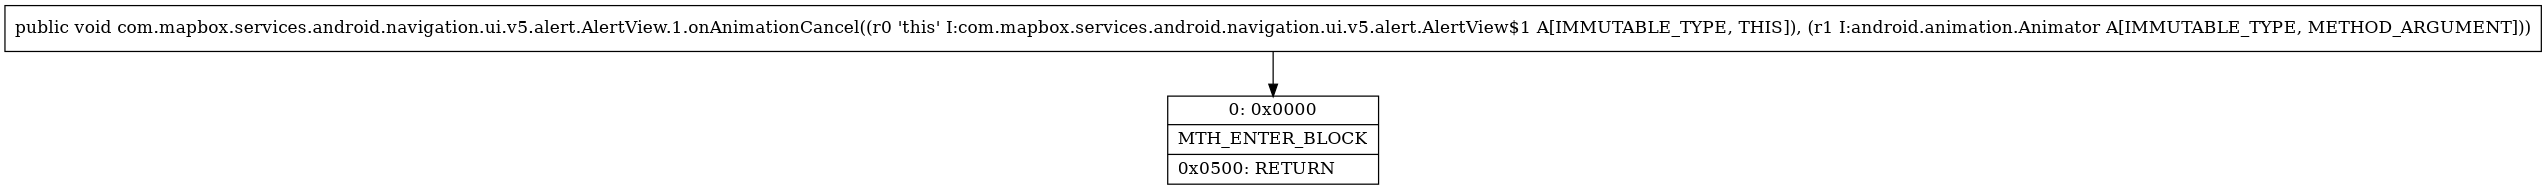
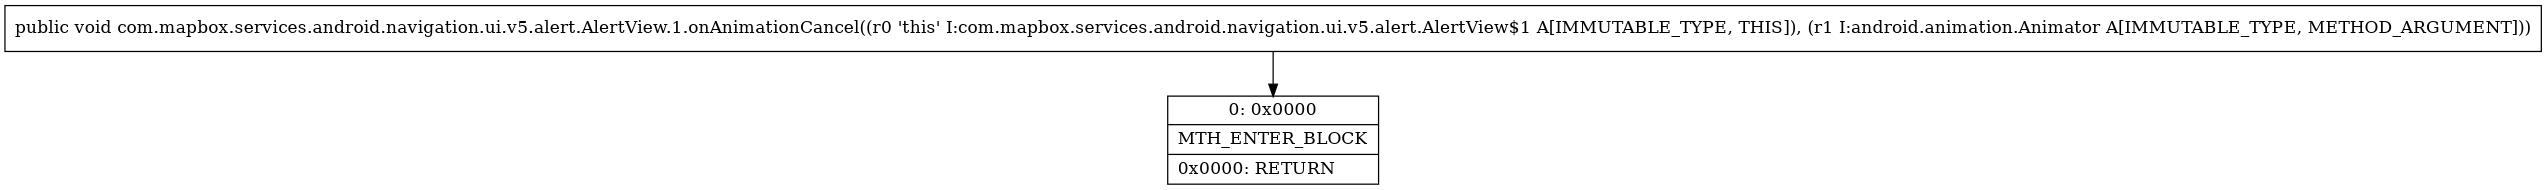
(1265, 169) -> (1265, 169)
